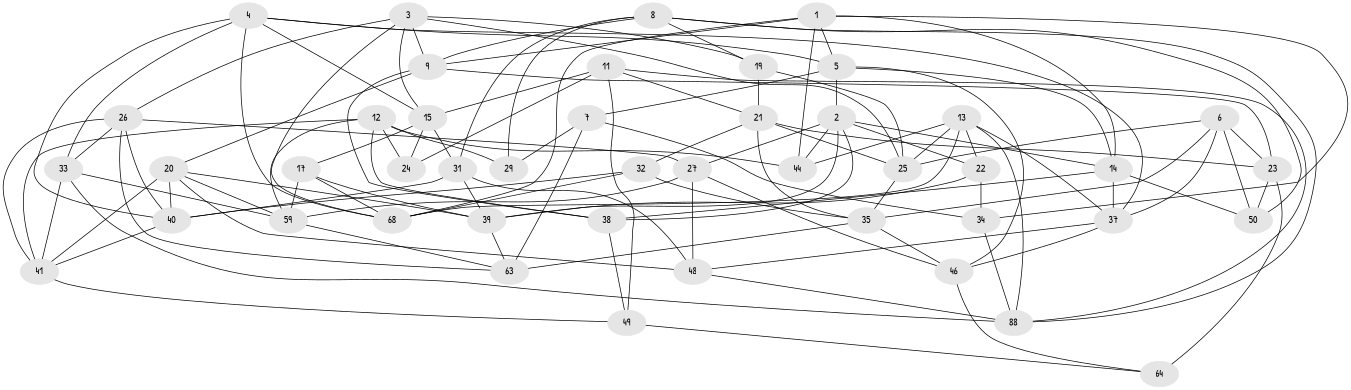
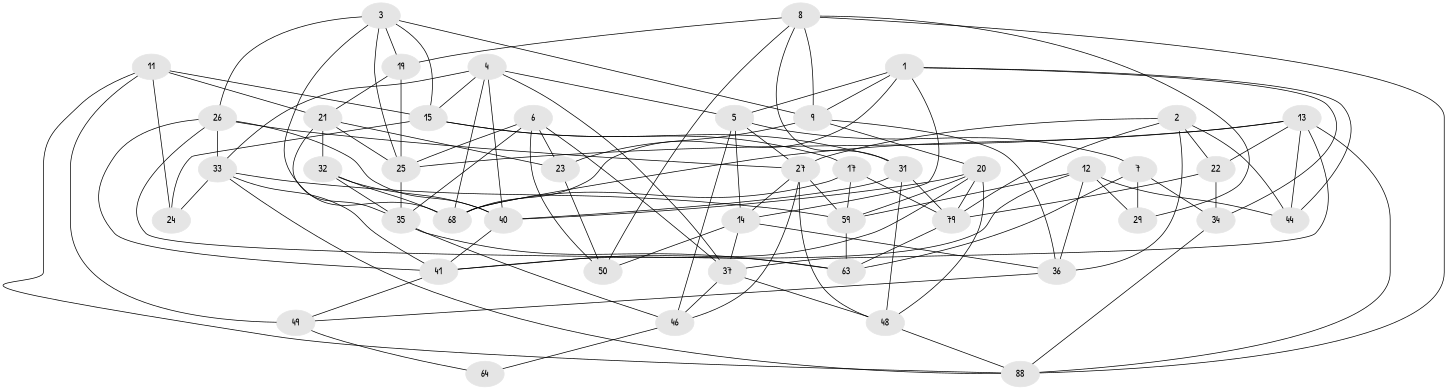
(837, 97) -> (778, 151)
(963, 141) -> (780, 187)
(391, 143) -> (194, 195)
(487, 220) -> (951, 220)
(607, 220) -> (1057, 272)
(1250, 285) -> none
